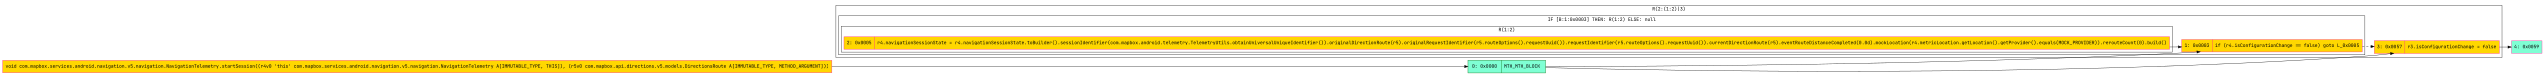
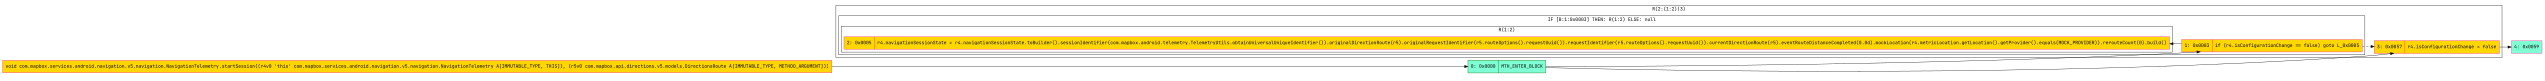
(2174, 47) -> (2177, 44)
(2452, 47) -> (2452, 47)
(1522, 66) -> (1522, 66)
